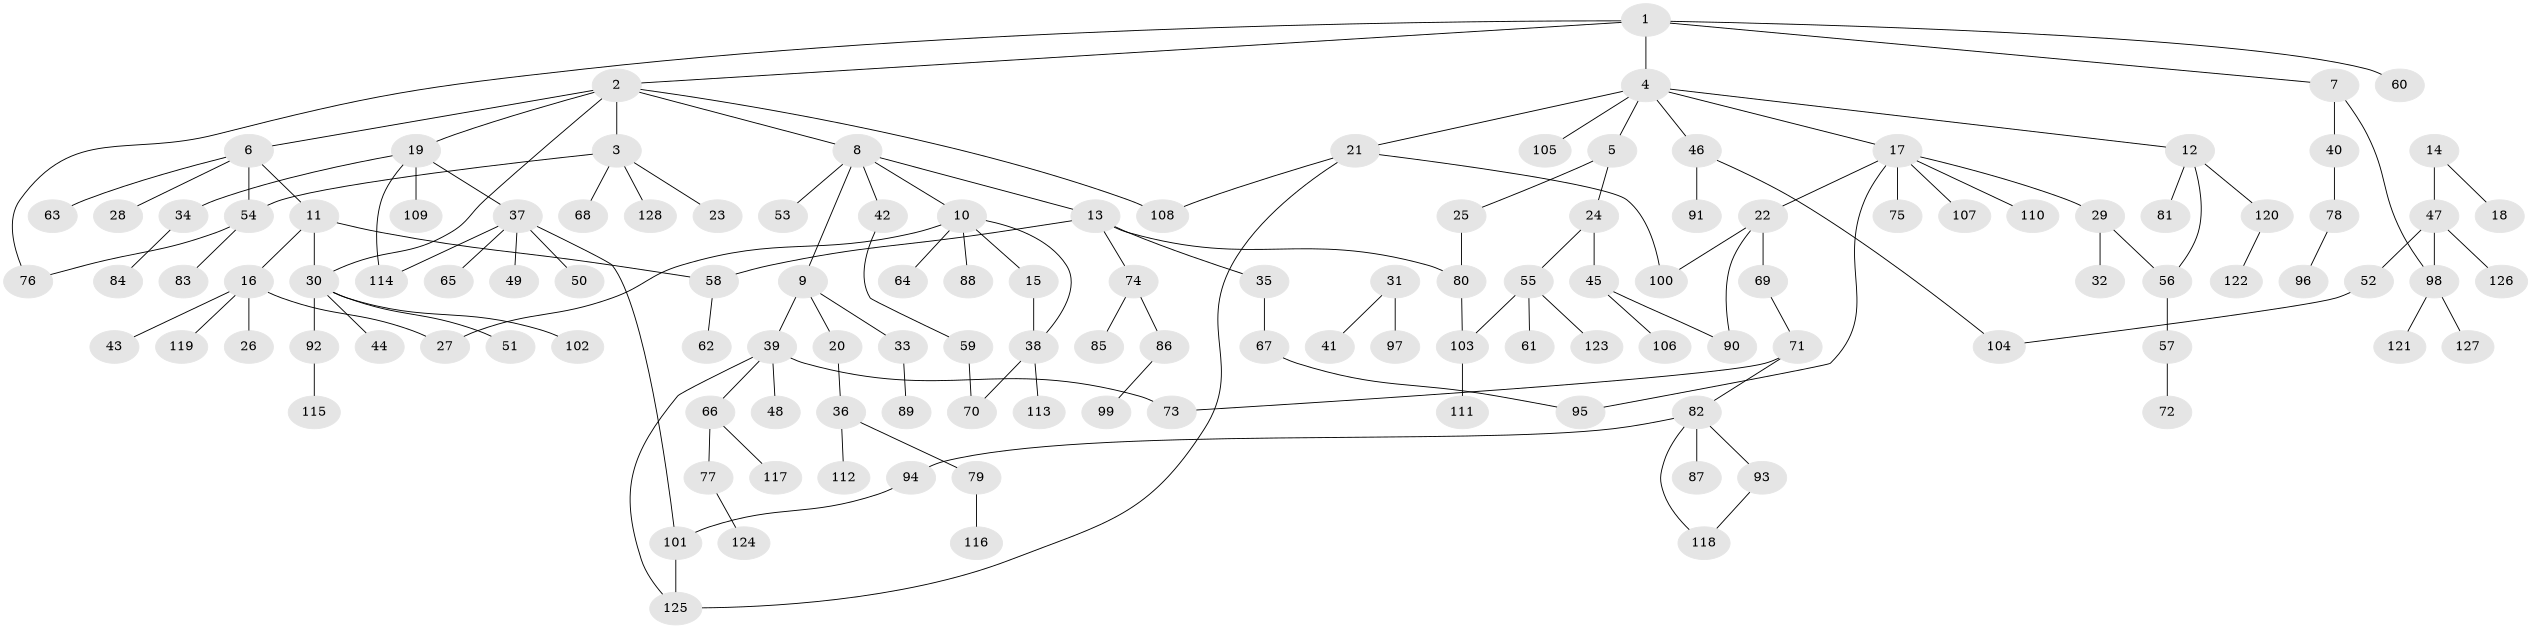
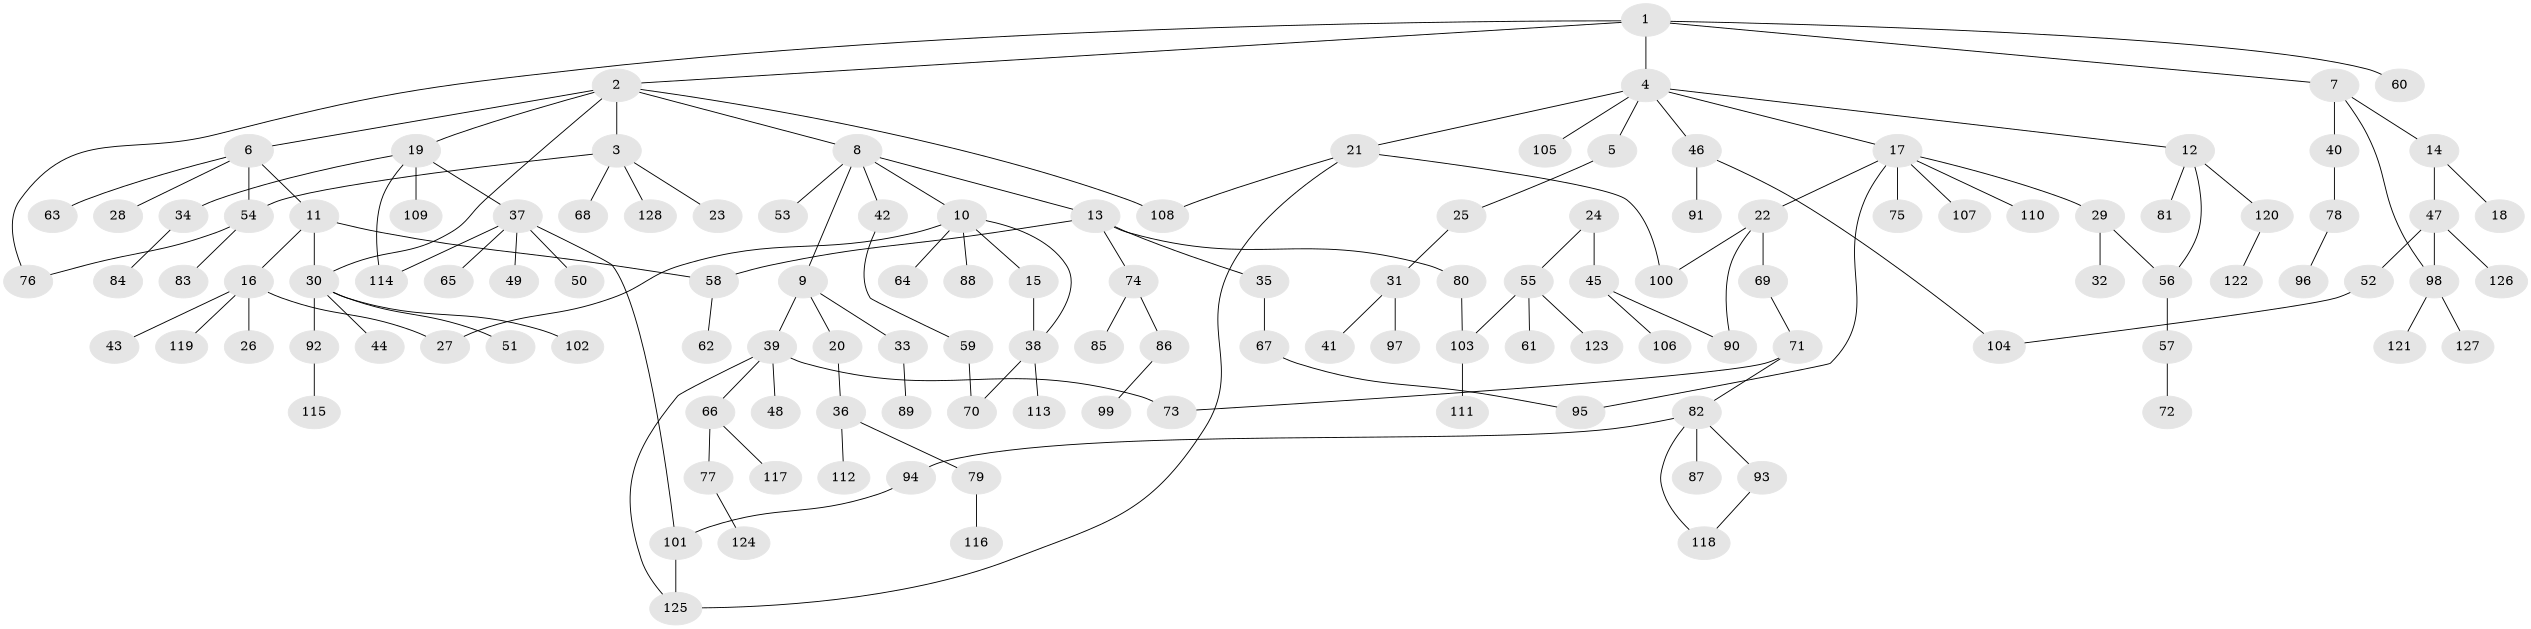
none -> (2385, 118)
(1603, 184) -> none
(1462, 249) -> (1428, 249)
